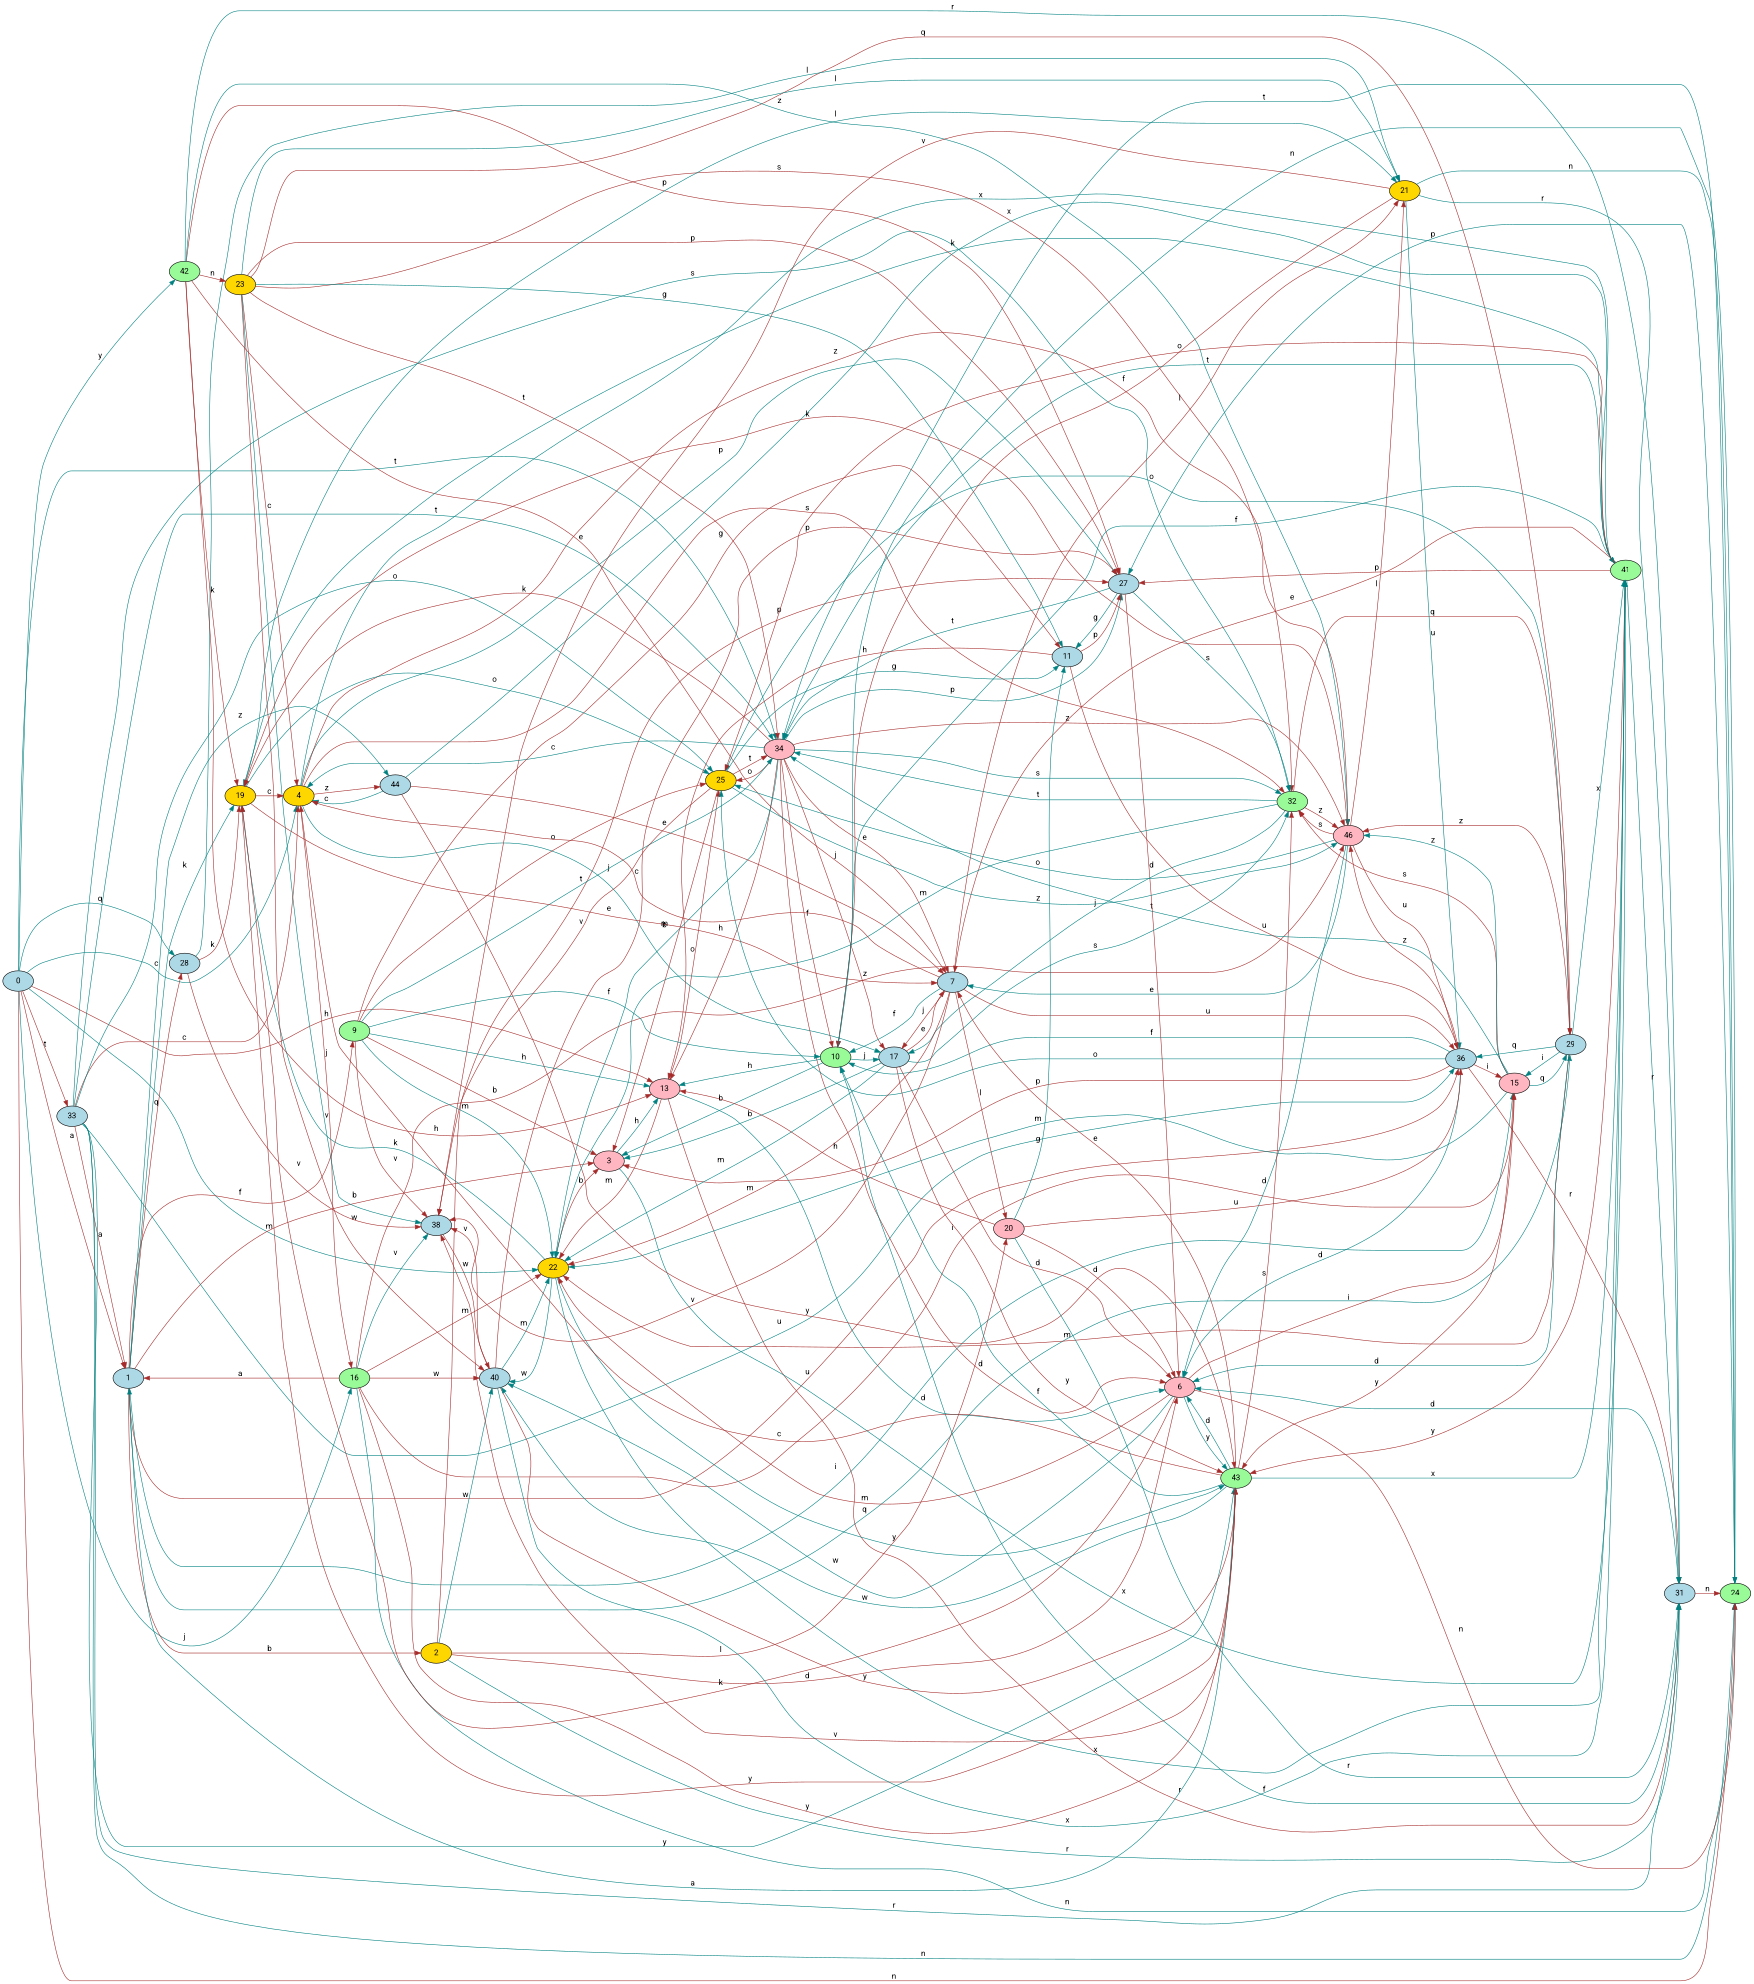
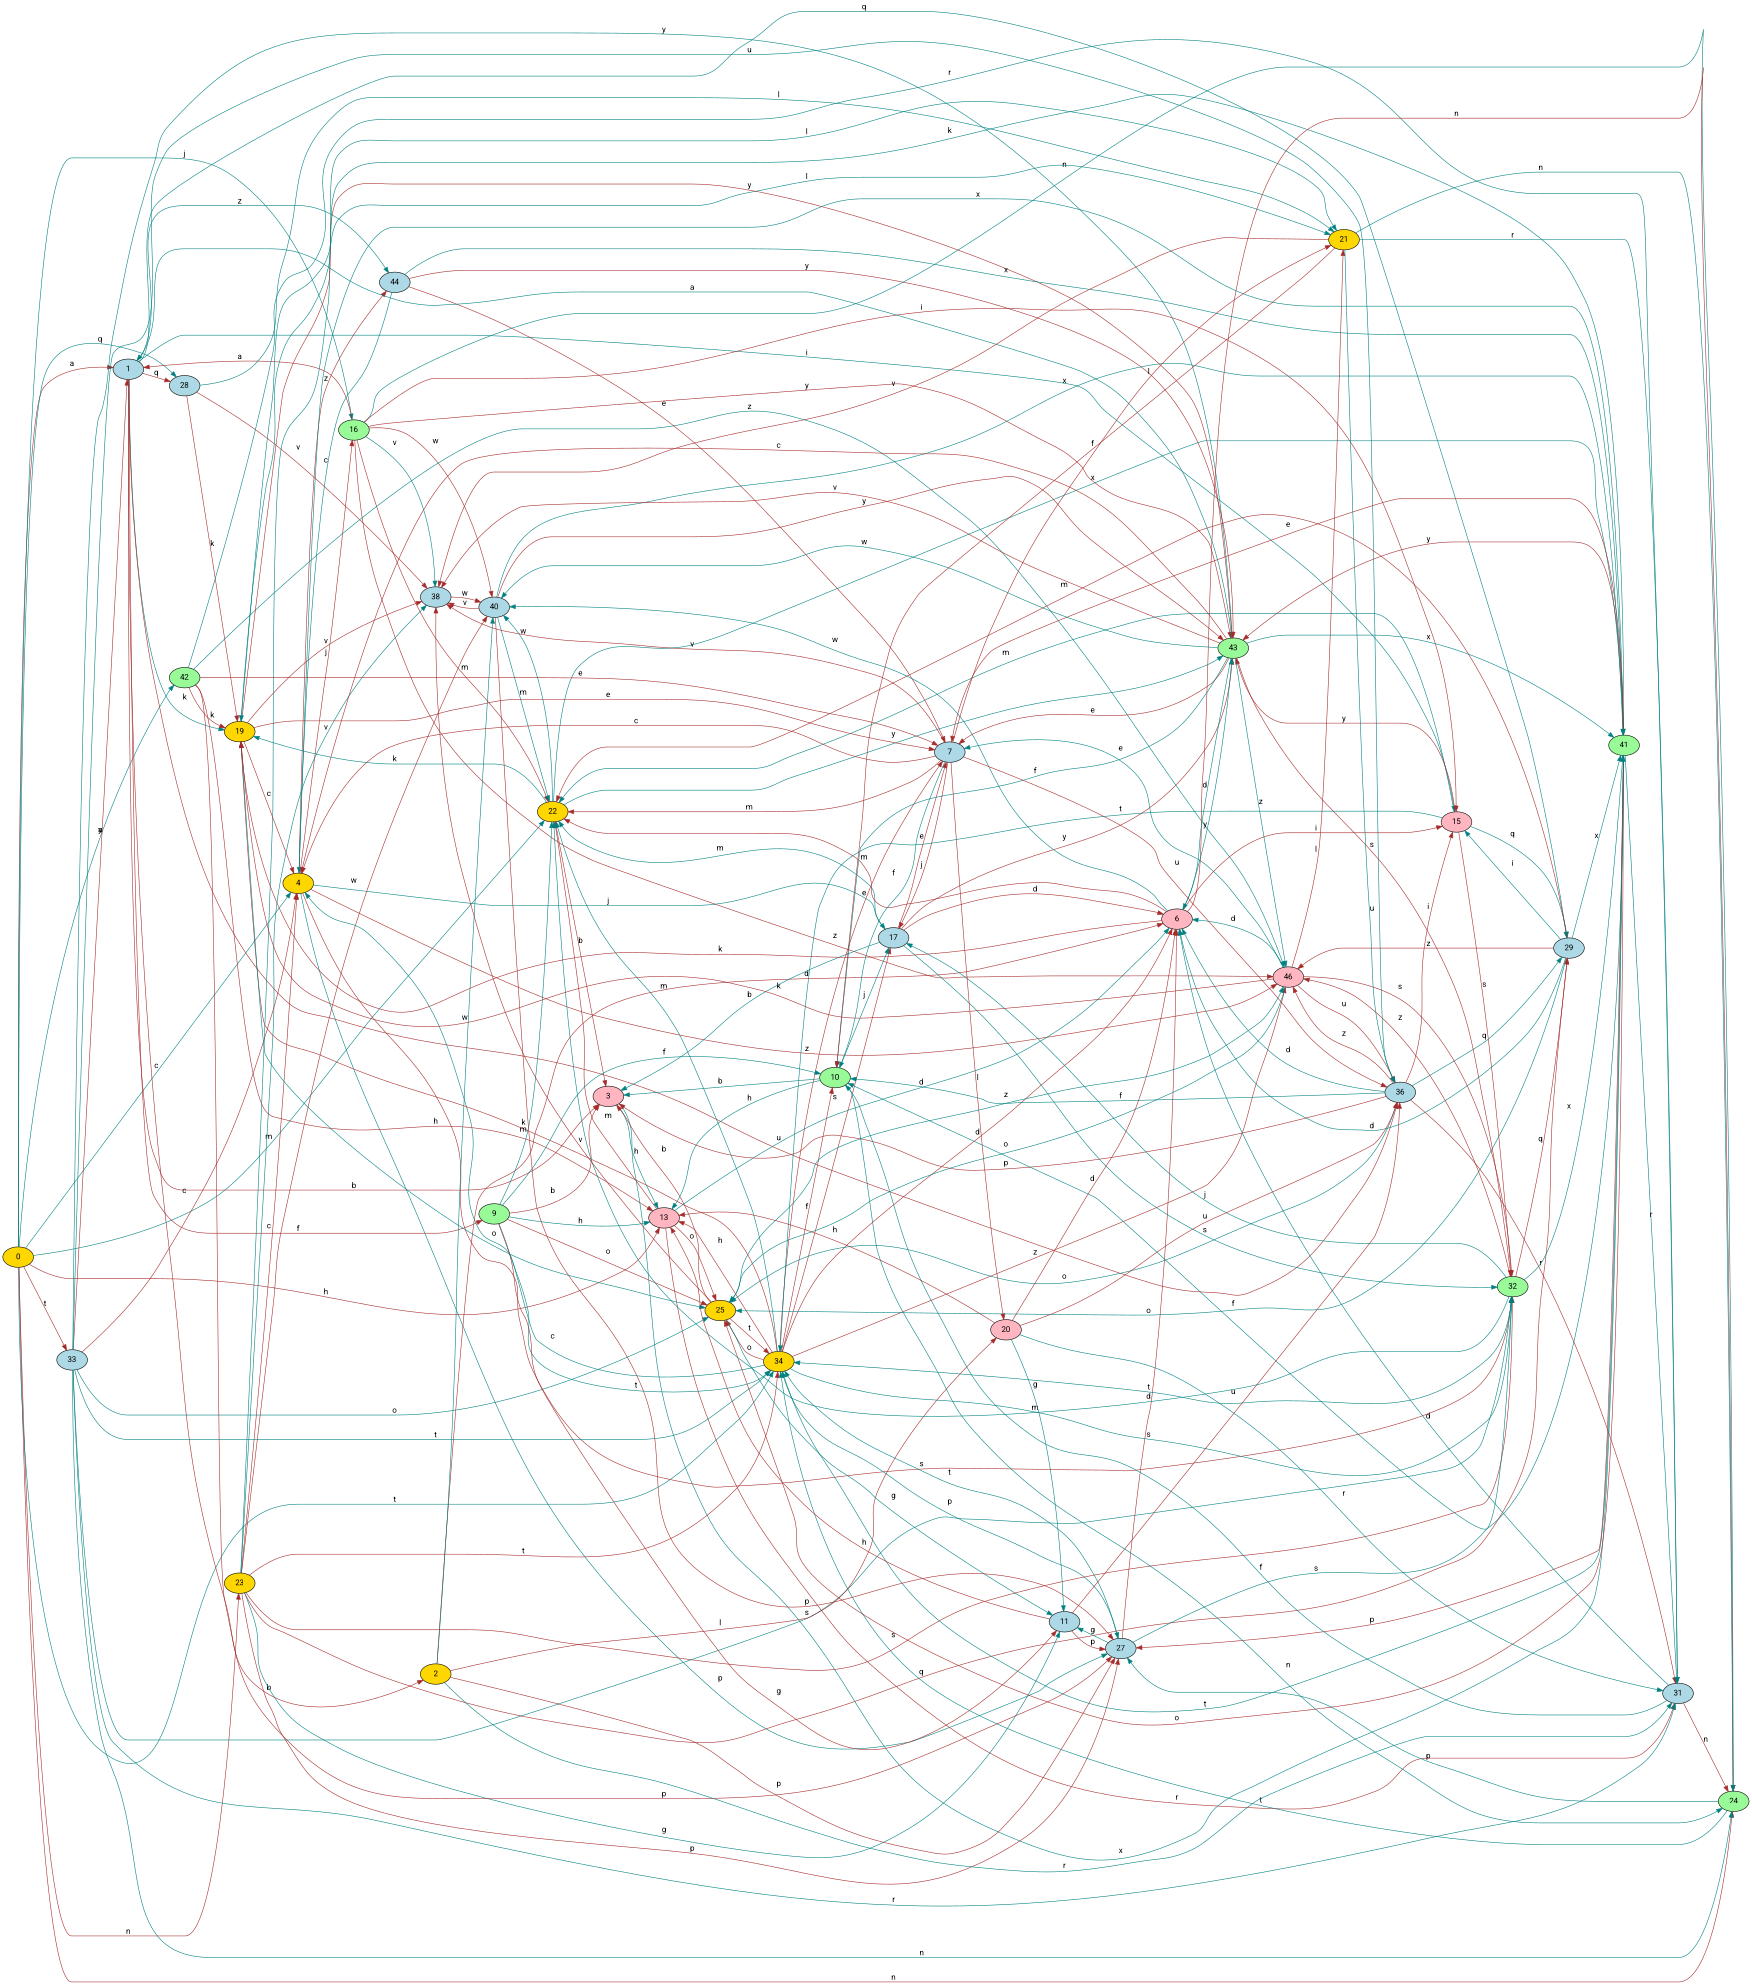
(210, 277) -> (48, 1833)
(779, 749) -> (779, 1362)
(836, 855) -> (835, 1097)
(1495, 912) -> (1258, 802)
(18, 981) -> (18, 1257)
none -> (1596, 1027)
(1519, 1051) -> (1494, 1034)
(370, 1136) -> (322, 649)
